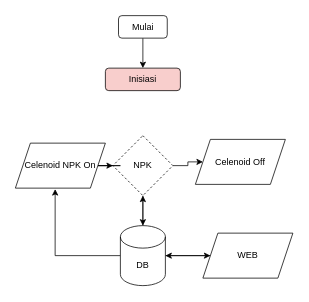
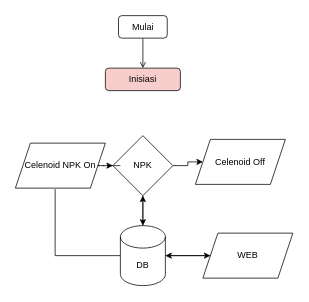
(143, 61) -> (143, 63)
(102, 165) -> (102, 165)
(143, 165) -> (143, 165)
(55, 195) -> (55, 193)
